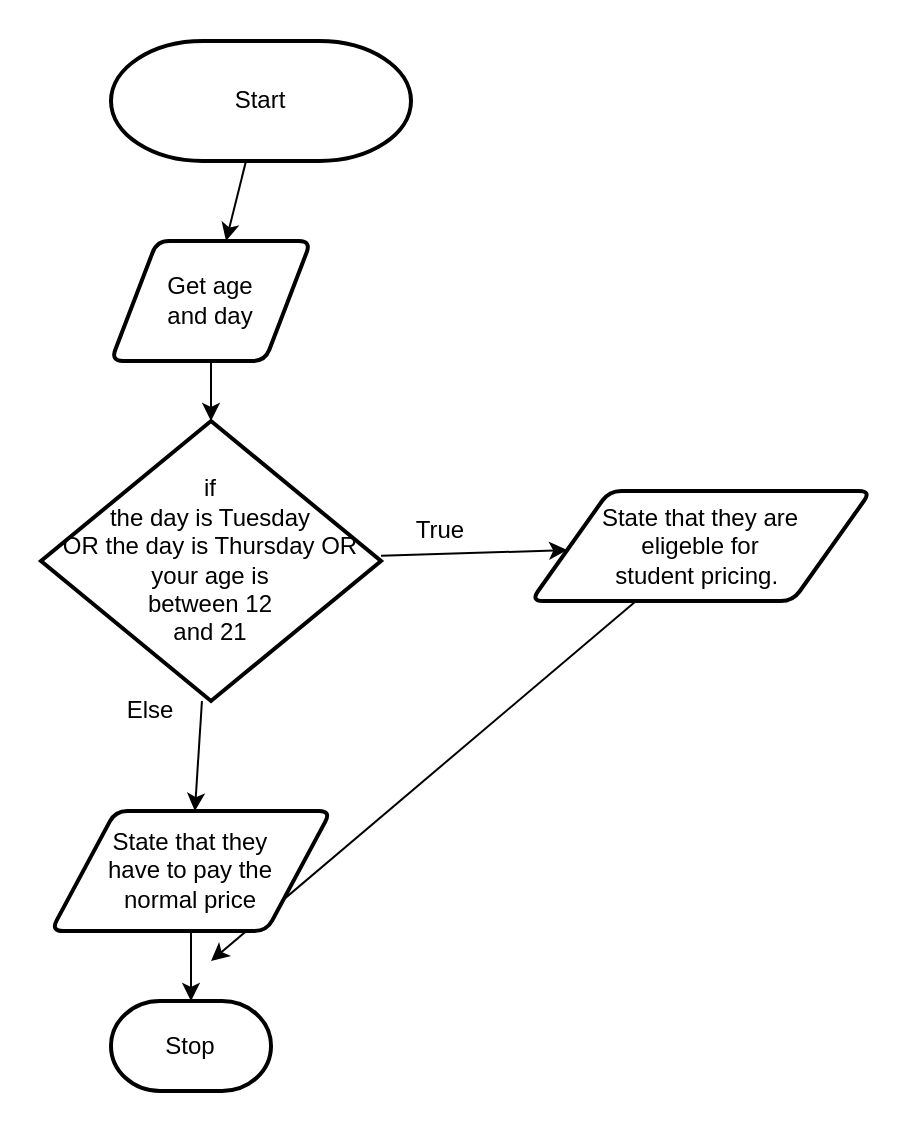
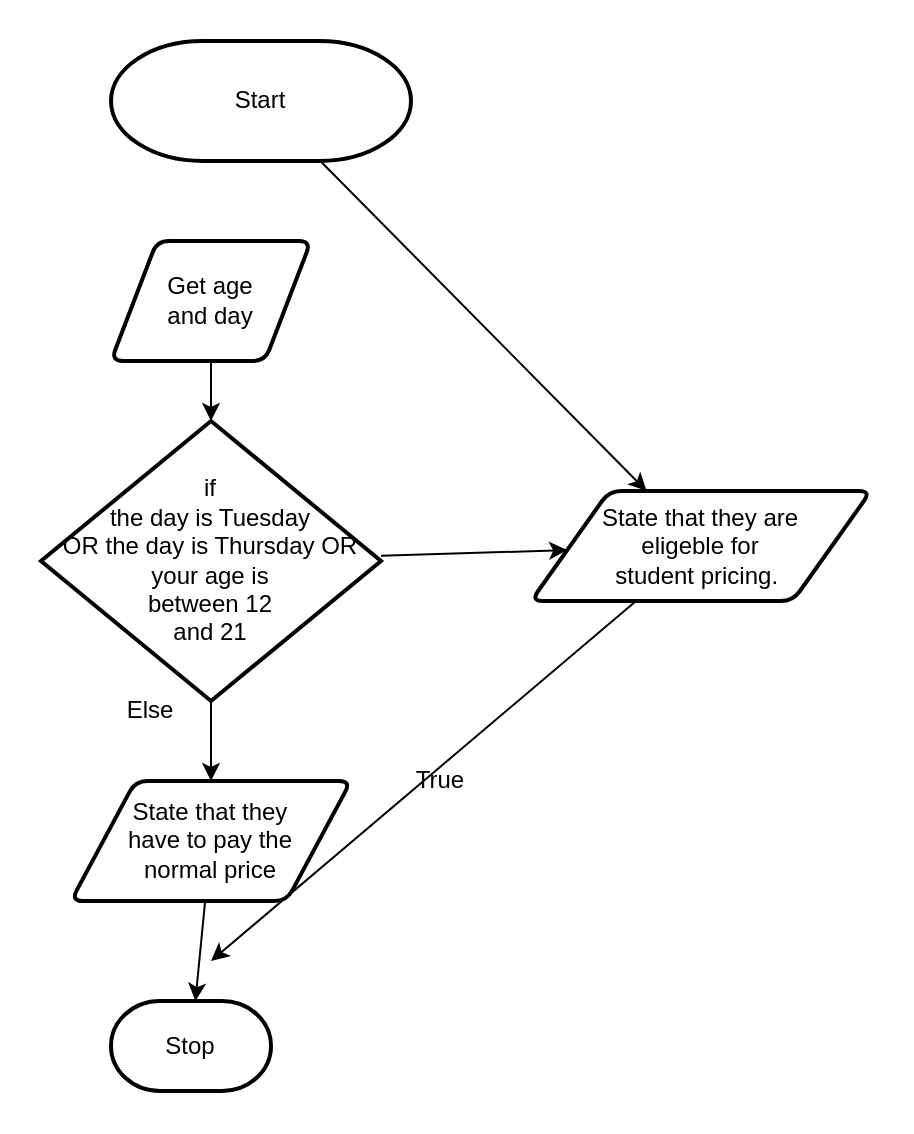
(238, 194) -> (479, 321)
(441, 531) -> (441, 781)
(191, 871) -> (211, 841)
